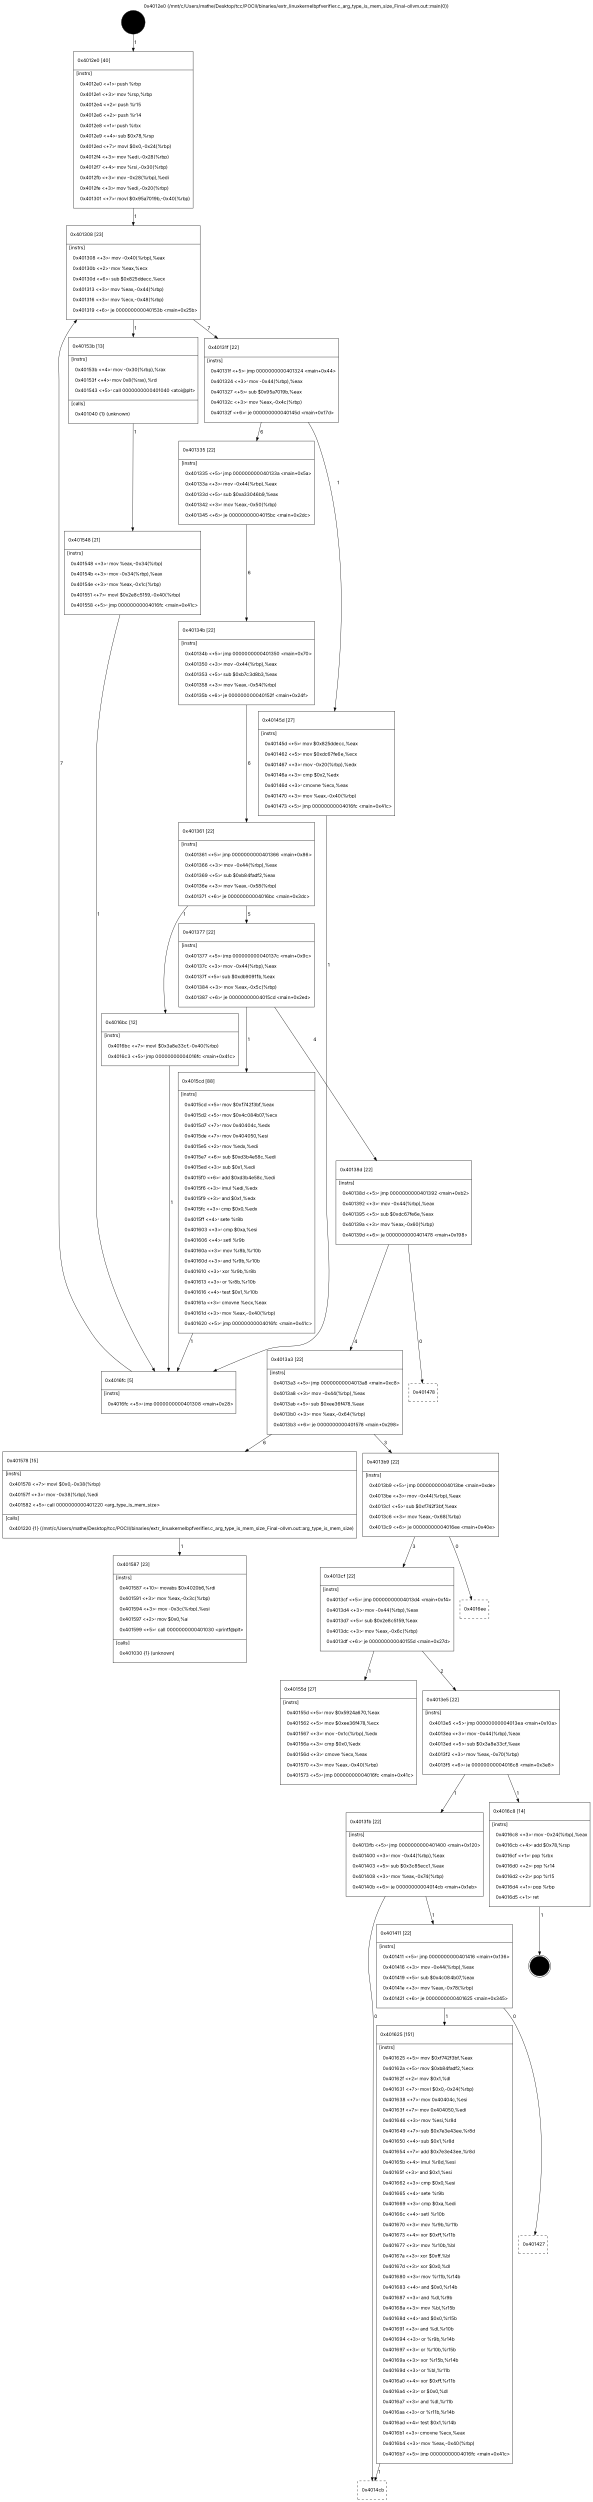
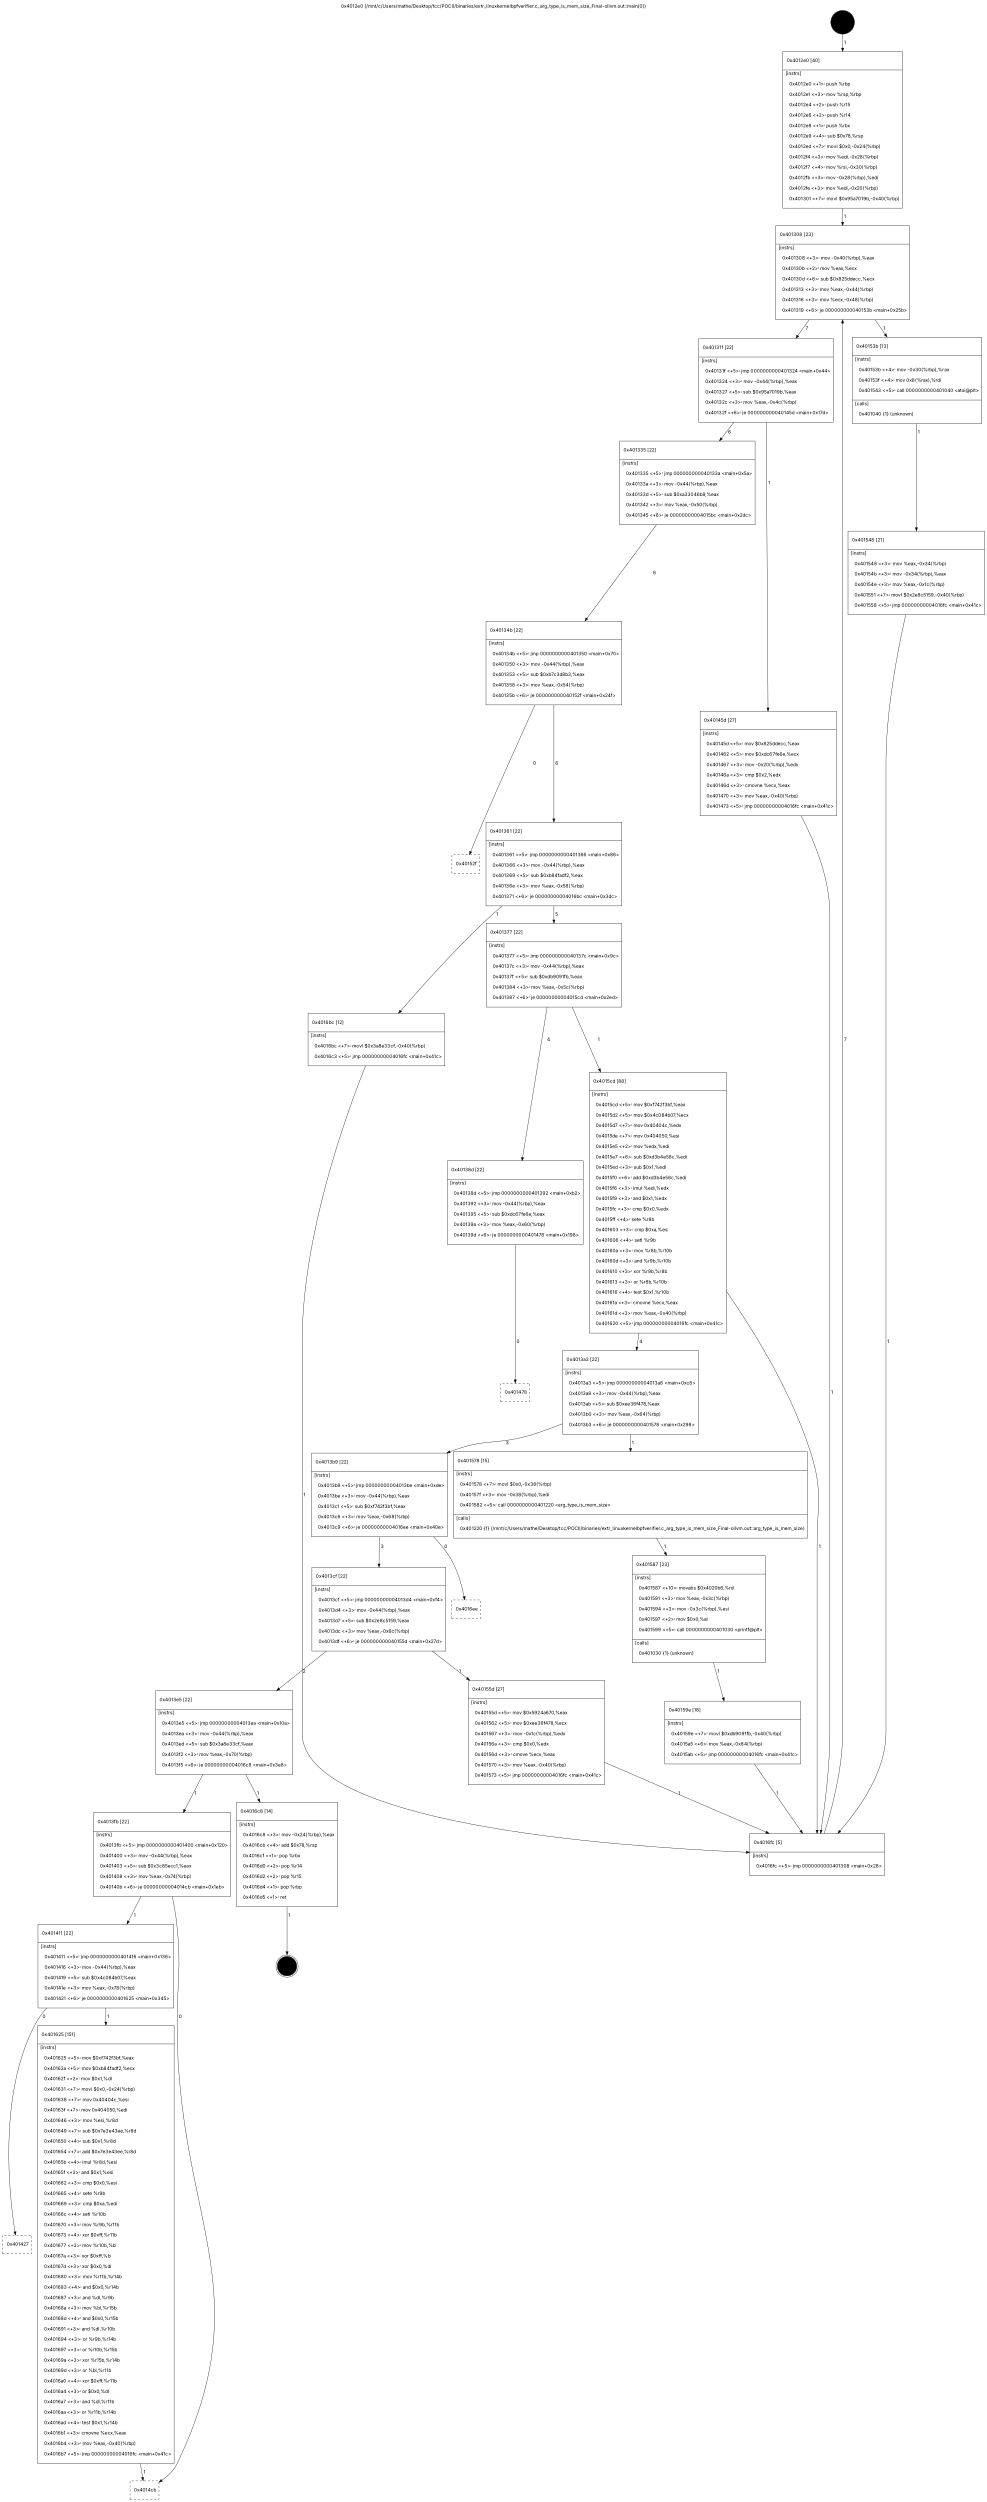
none -> (466, 864)
(370, 1296) -> (638, 1340)
(264, 1443) -> (632, 1443)
none -> (733, 1733)
none -> (685, 1797)
